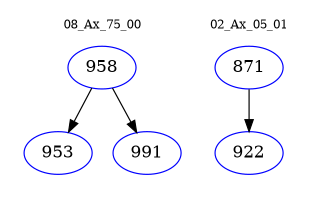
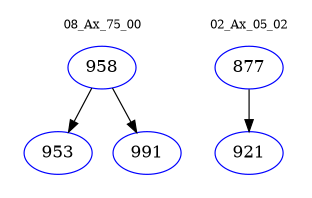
(249, 26) -> (249, 26)
(249, 68) -> (249, 68)
(249, 153) -> (249, 153)
